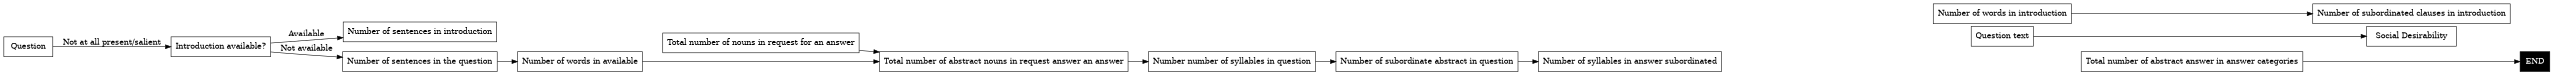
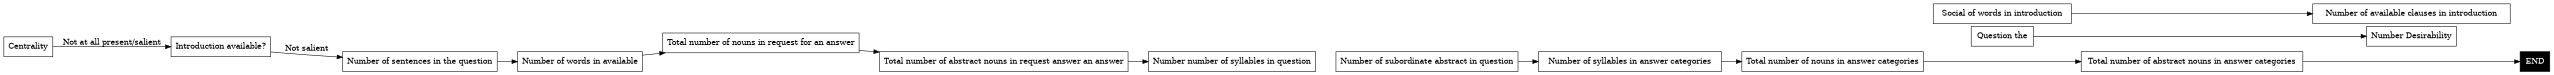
(2002, 14) -> (2002, 14)
(2411, 14) -> (2411, 14)
(420, 32) -> none
(2002, 36) -> (2002, 36)
(2411, 36) -> (2411, 36)
(28, 47) -> (28, 47)
(307, 49) -> (307, 49)
(758, 62) -> (651, 54)
(1323, 62) -> none
(1630, 62) -> (1630, 62)
none -> (1833, 62)
(2192, 62) -> (2192, 62)
